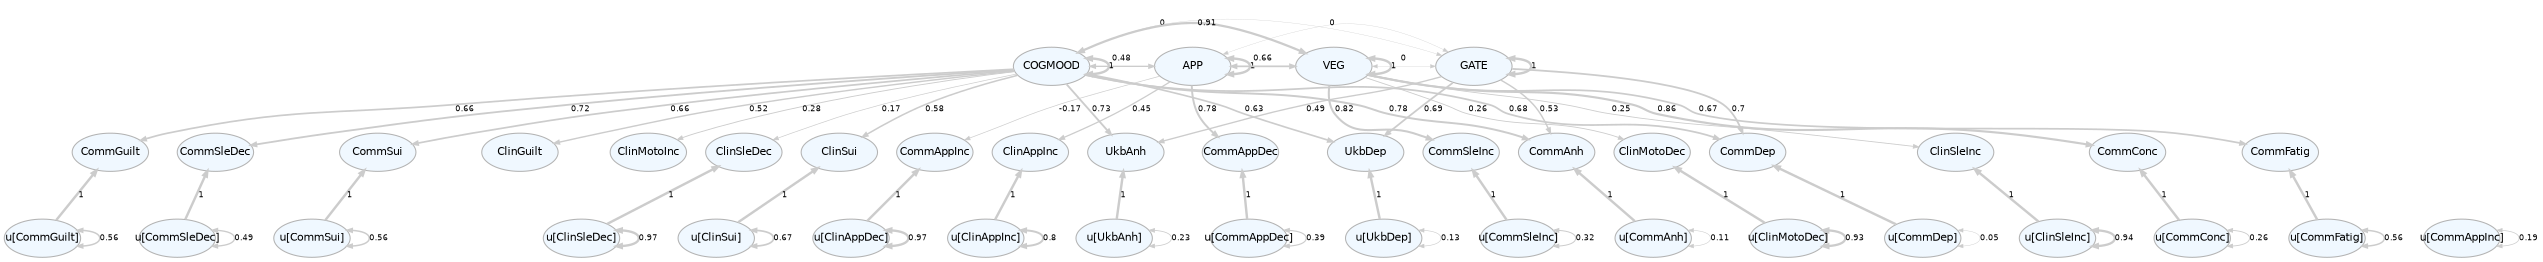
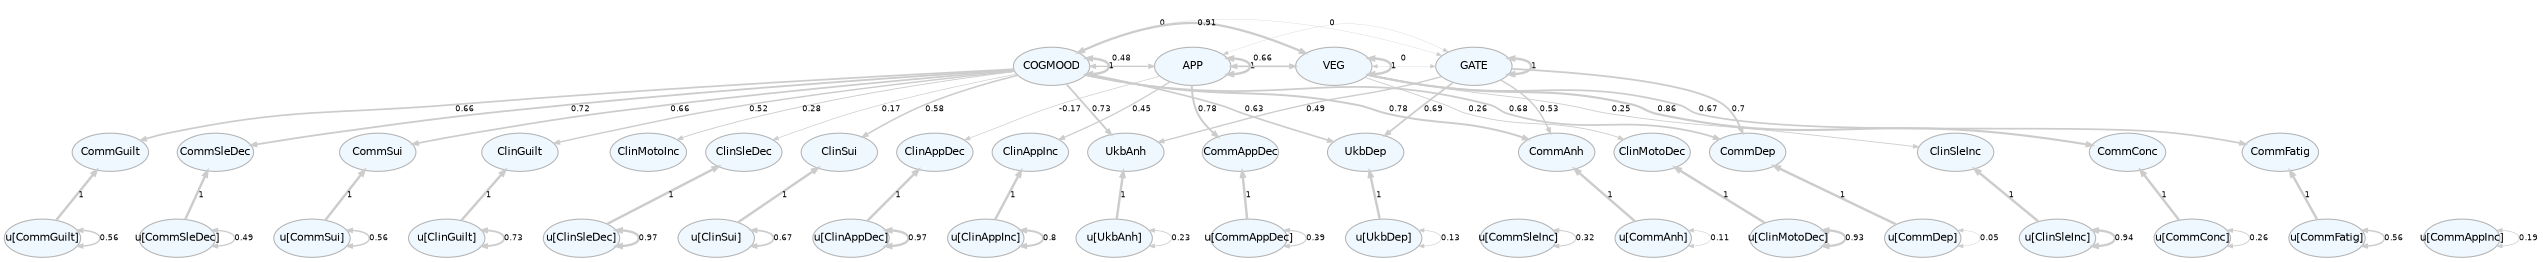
(935, 152) -> (935, 152)
(1461, 152) -> none
none -> (447, 238)
